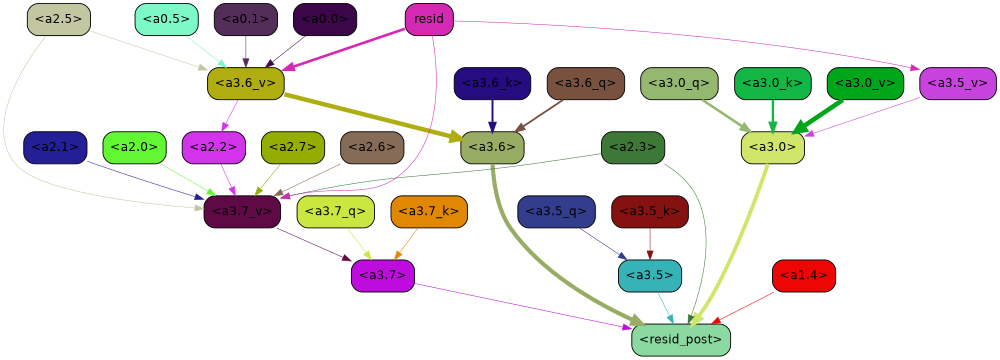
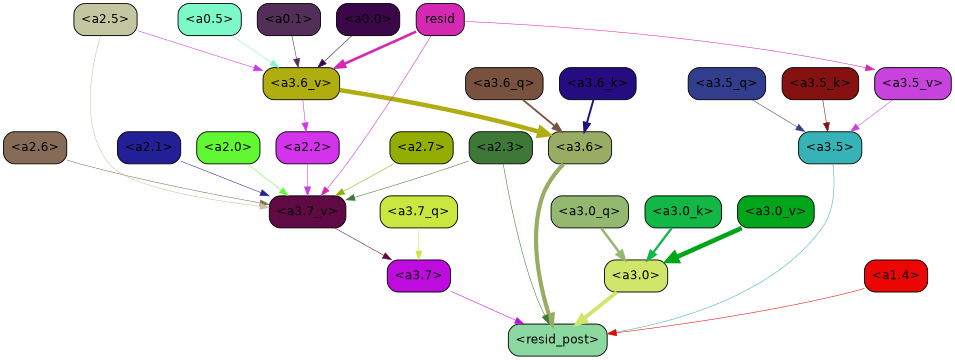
(145, 49) -> (196, 49)
(867, 115) -> (875, 113)
(429, 212) -> none
